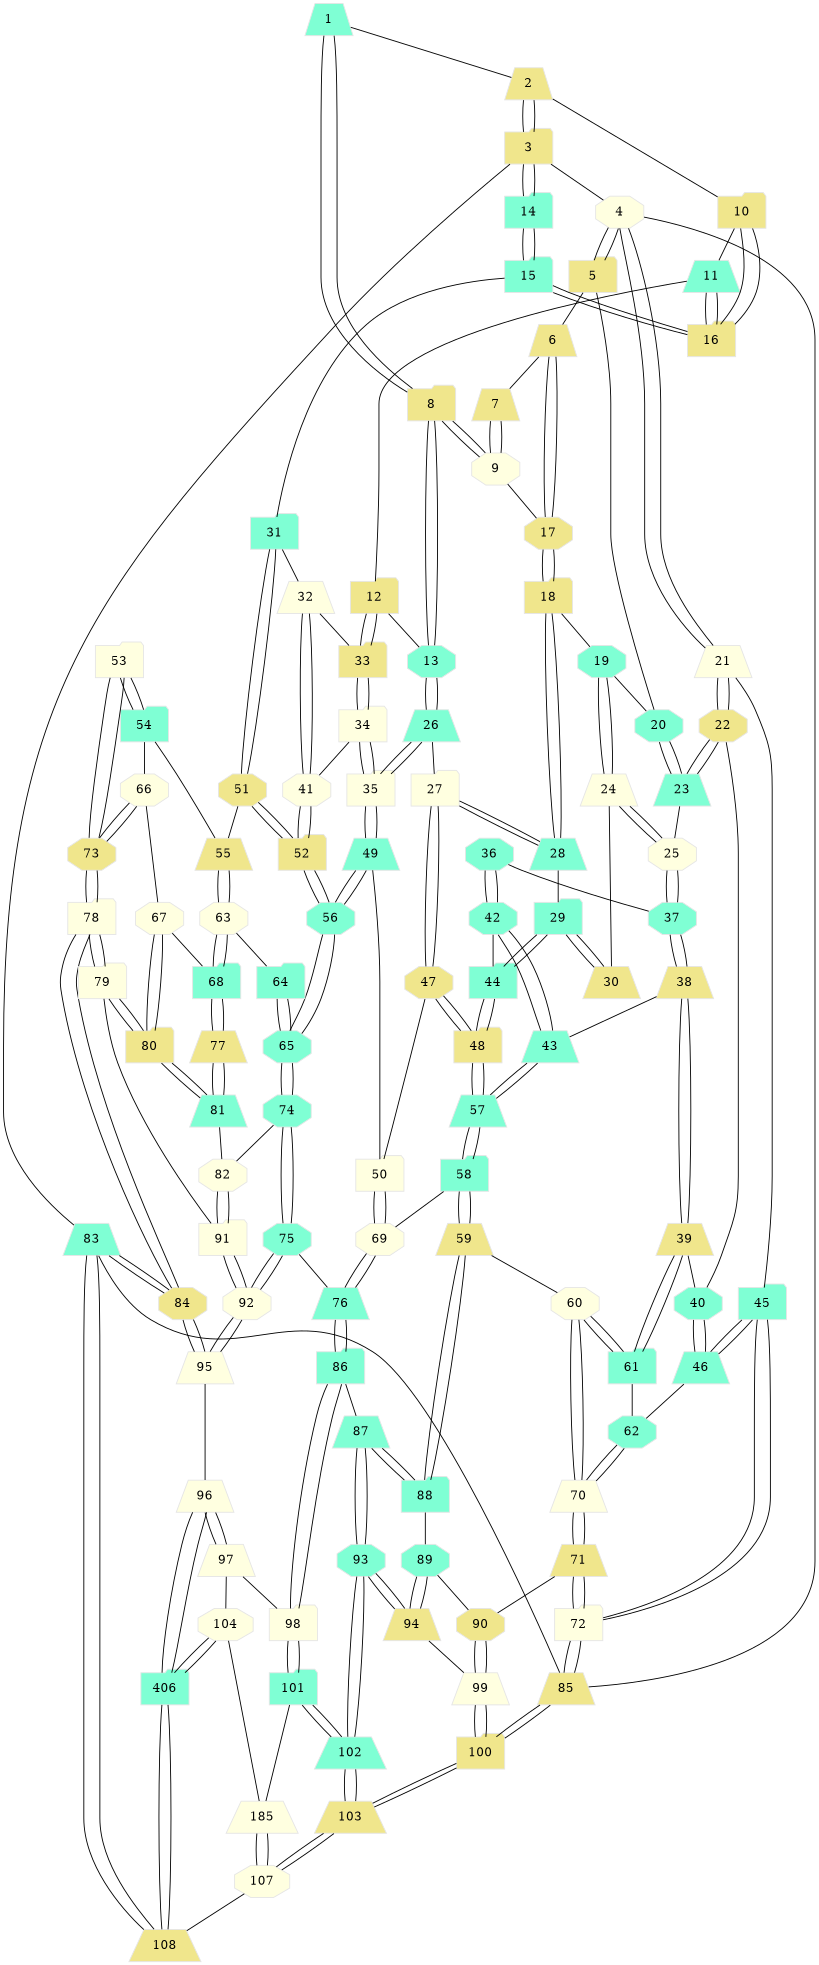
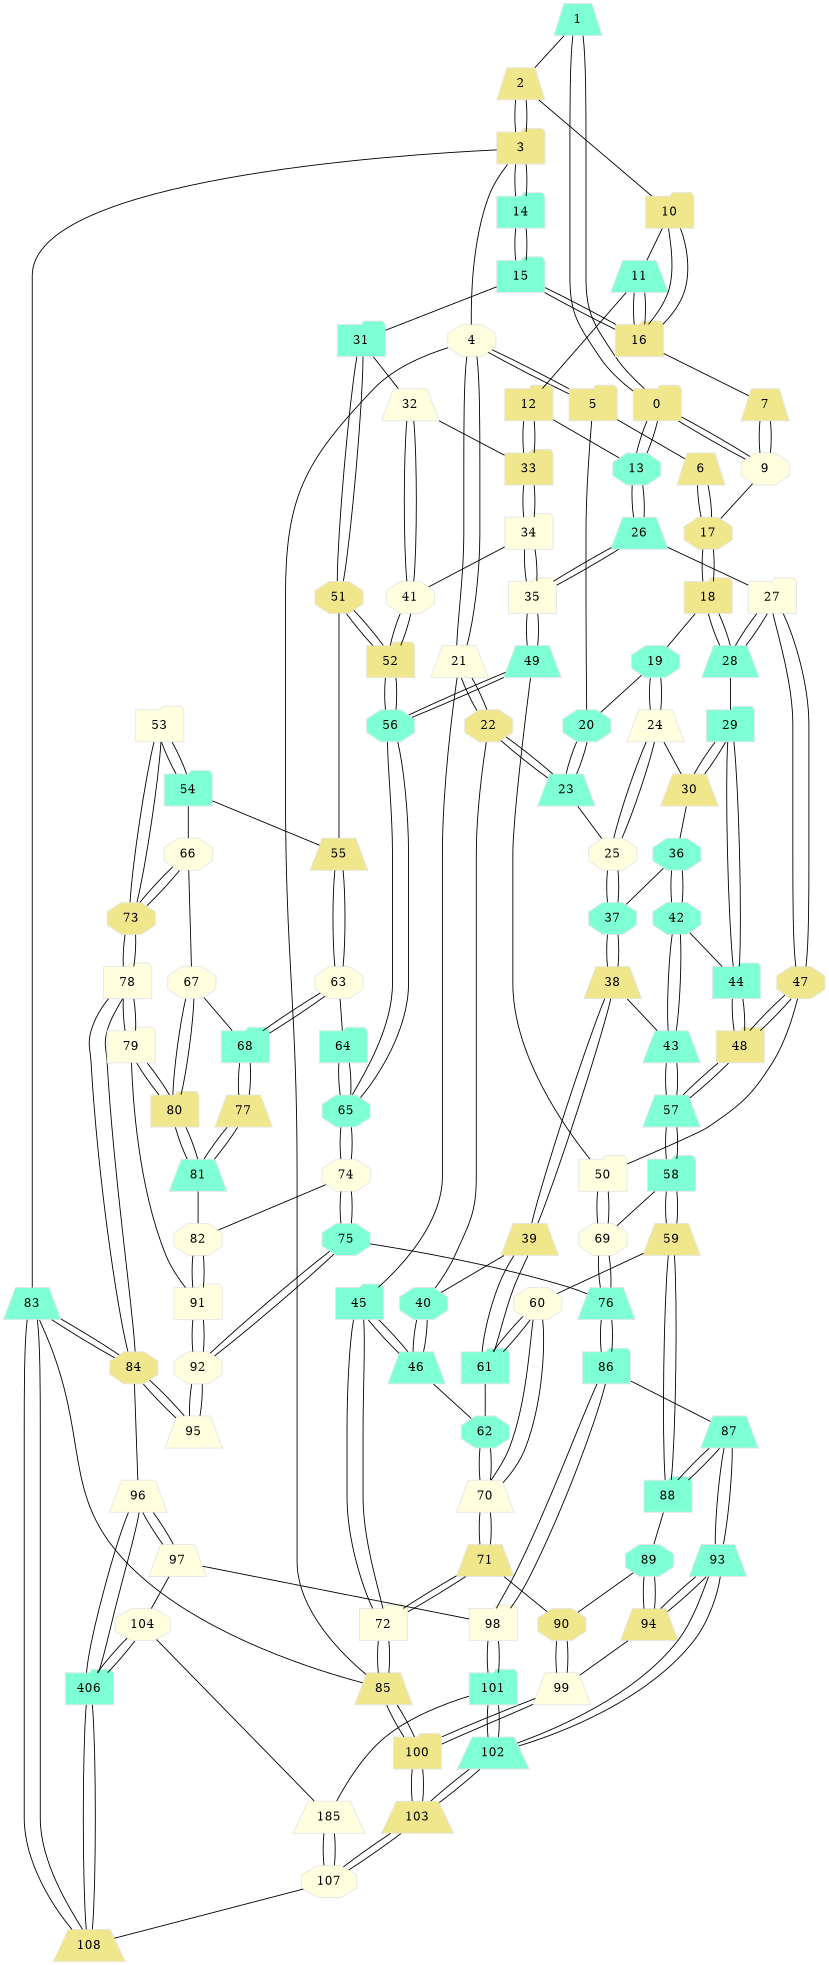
(524, 373) -> (706, 375)
(432, 405) -> (657, 405)
none -> (683, 822)
(287, 1111) -> (346, 1175)
(205, 1432) -> (136, 1432)
(361, 1560) -> (718, 1560)
